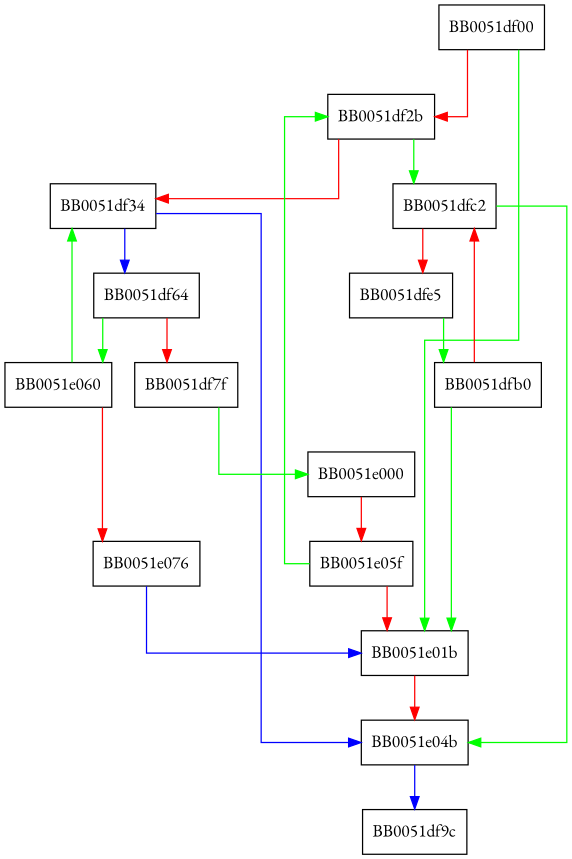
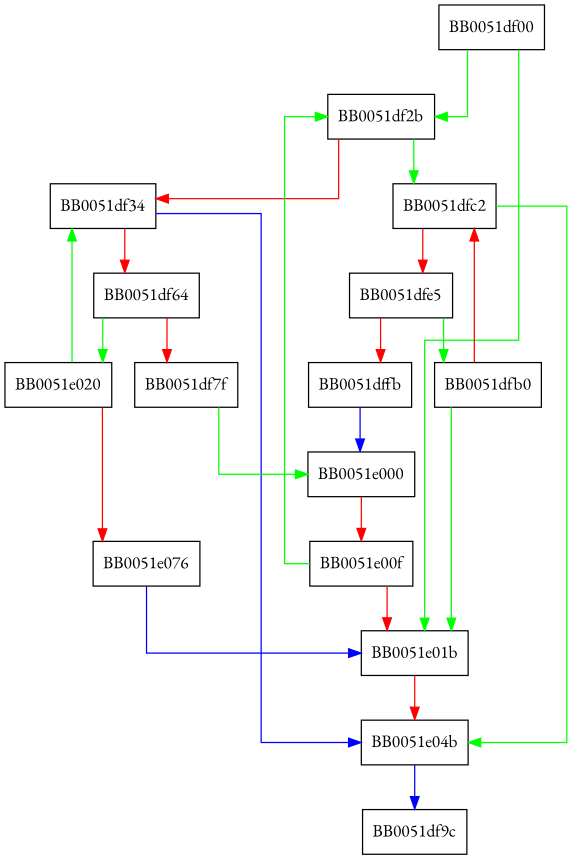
(467, 93) -> (467, 93)
(125, 244) -> (125, 244)
(58, 385) -> (58, 385)
none -> (360, 385)
(361, 564) -> (361, 564)
